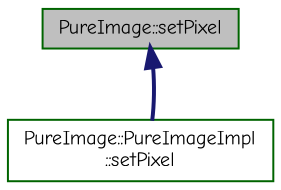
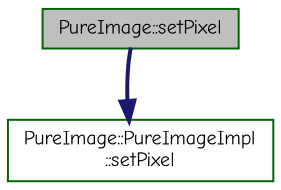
(154, 94) -> (128, 74)
